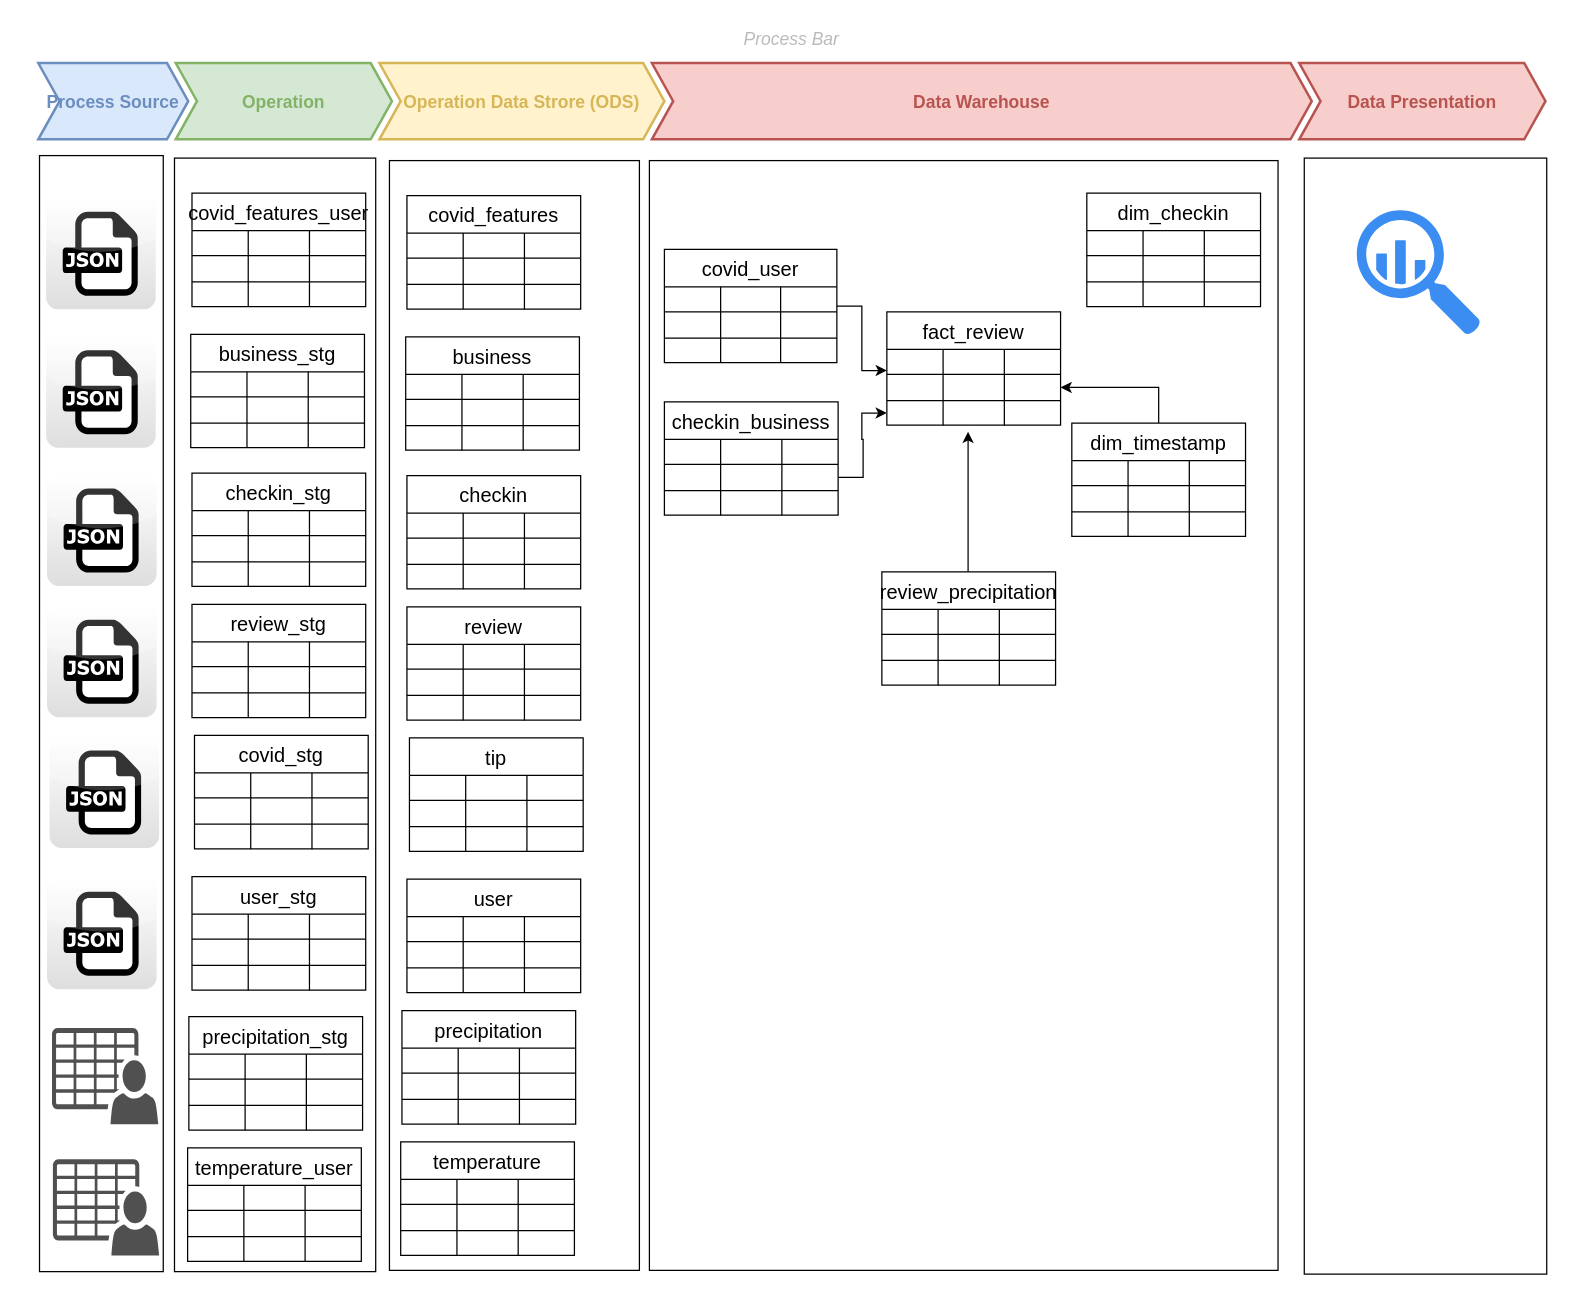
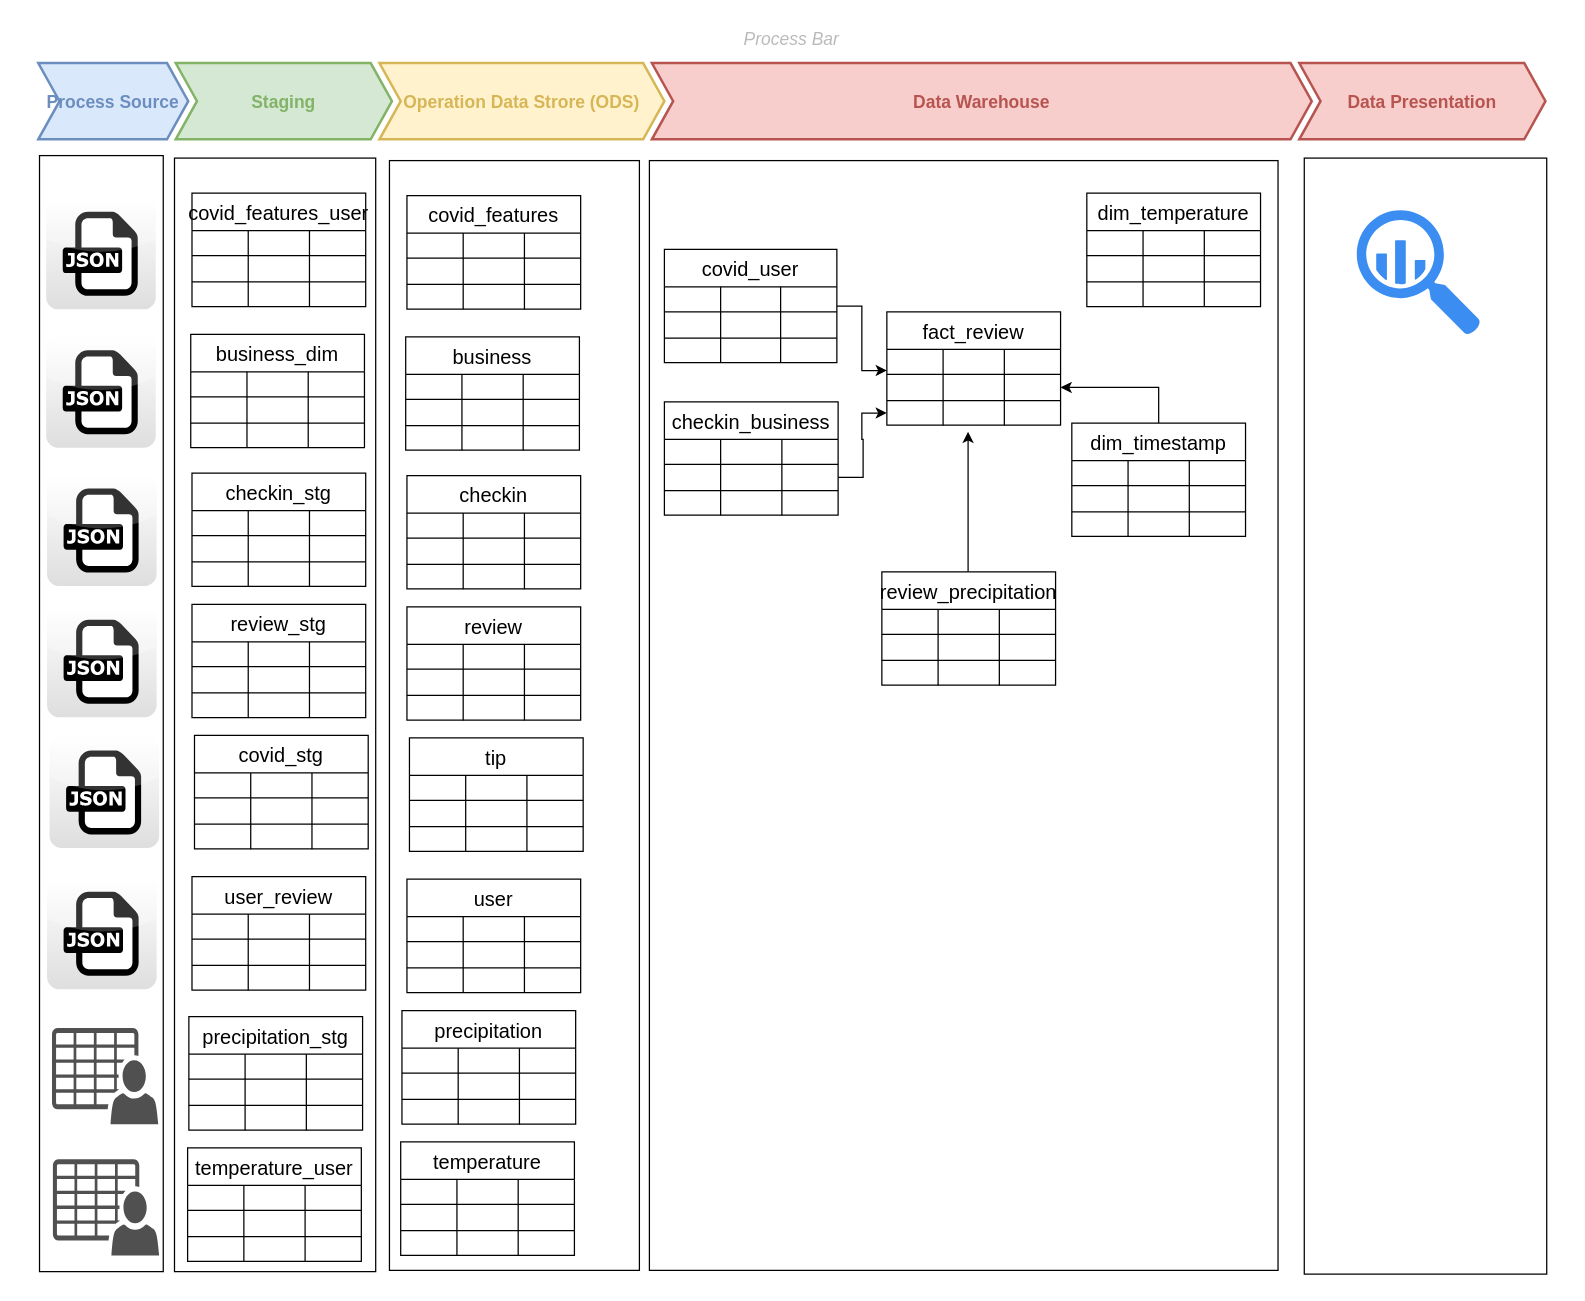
(283, 102) -> (283, 102)
(1173, 213) -> (1173, 213)
(277, 355) -> (277, 355)
(278, 897) -> (278, 897)
